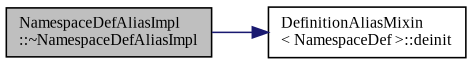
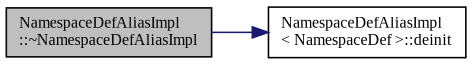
(367, 32) -> (367, 32)
